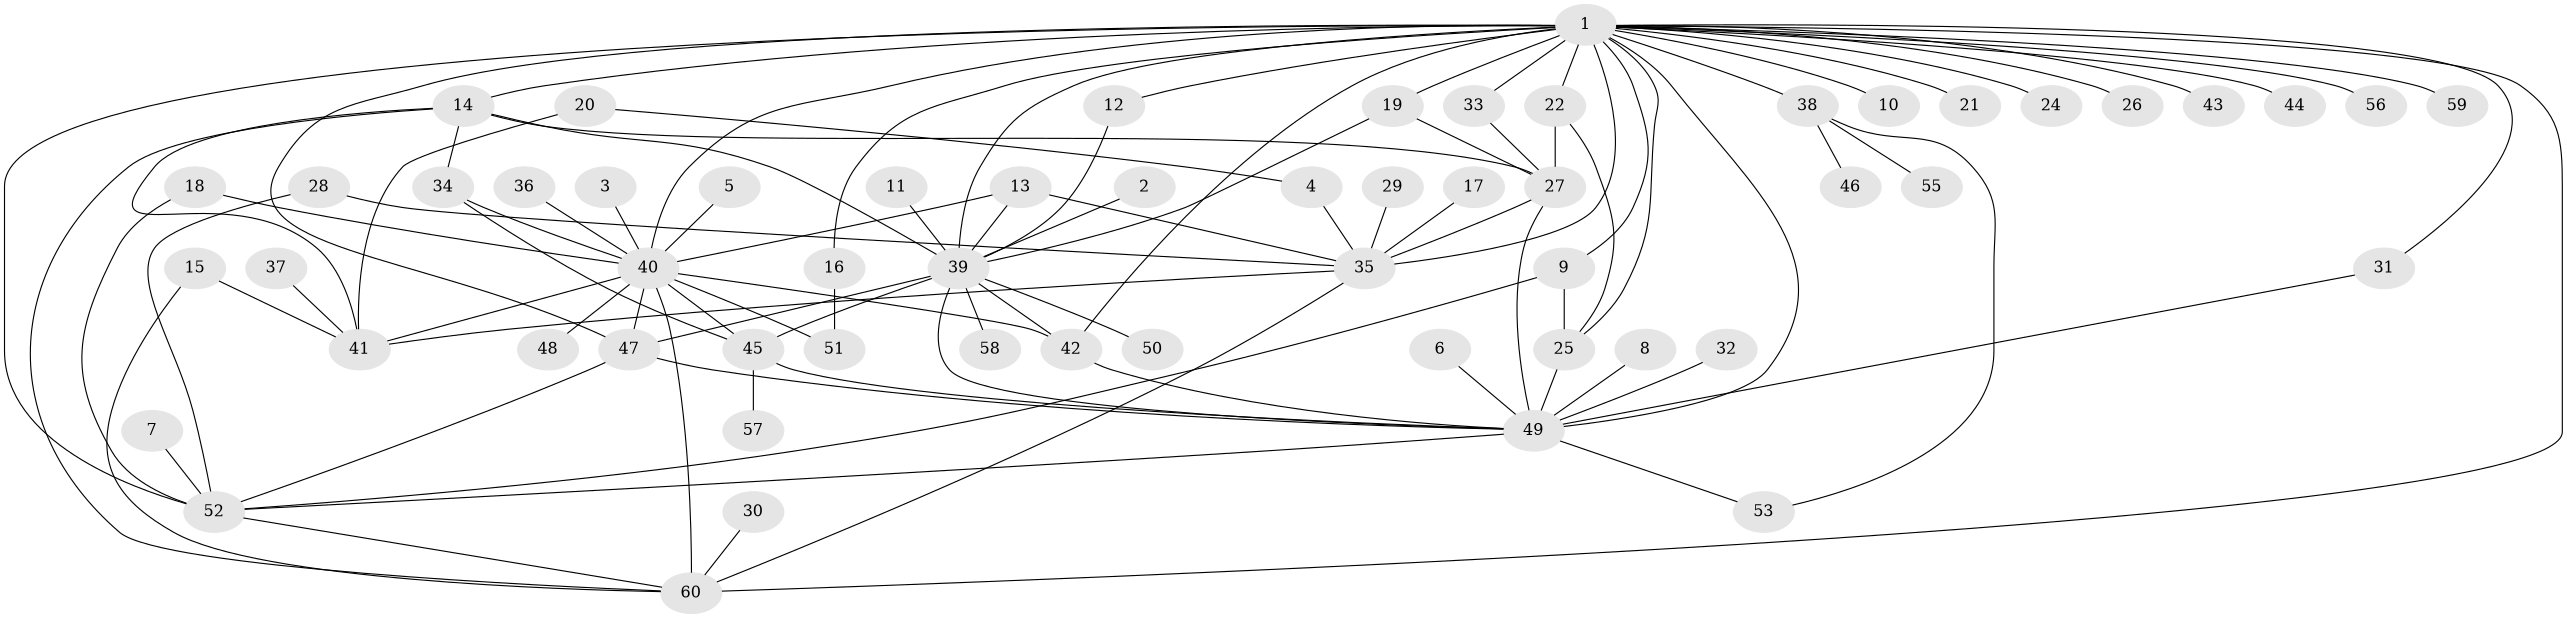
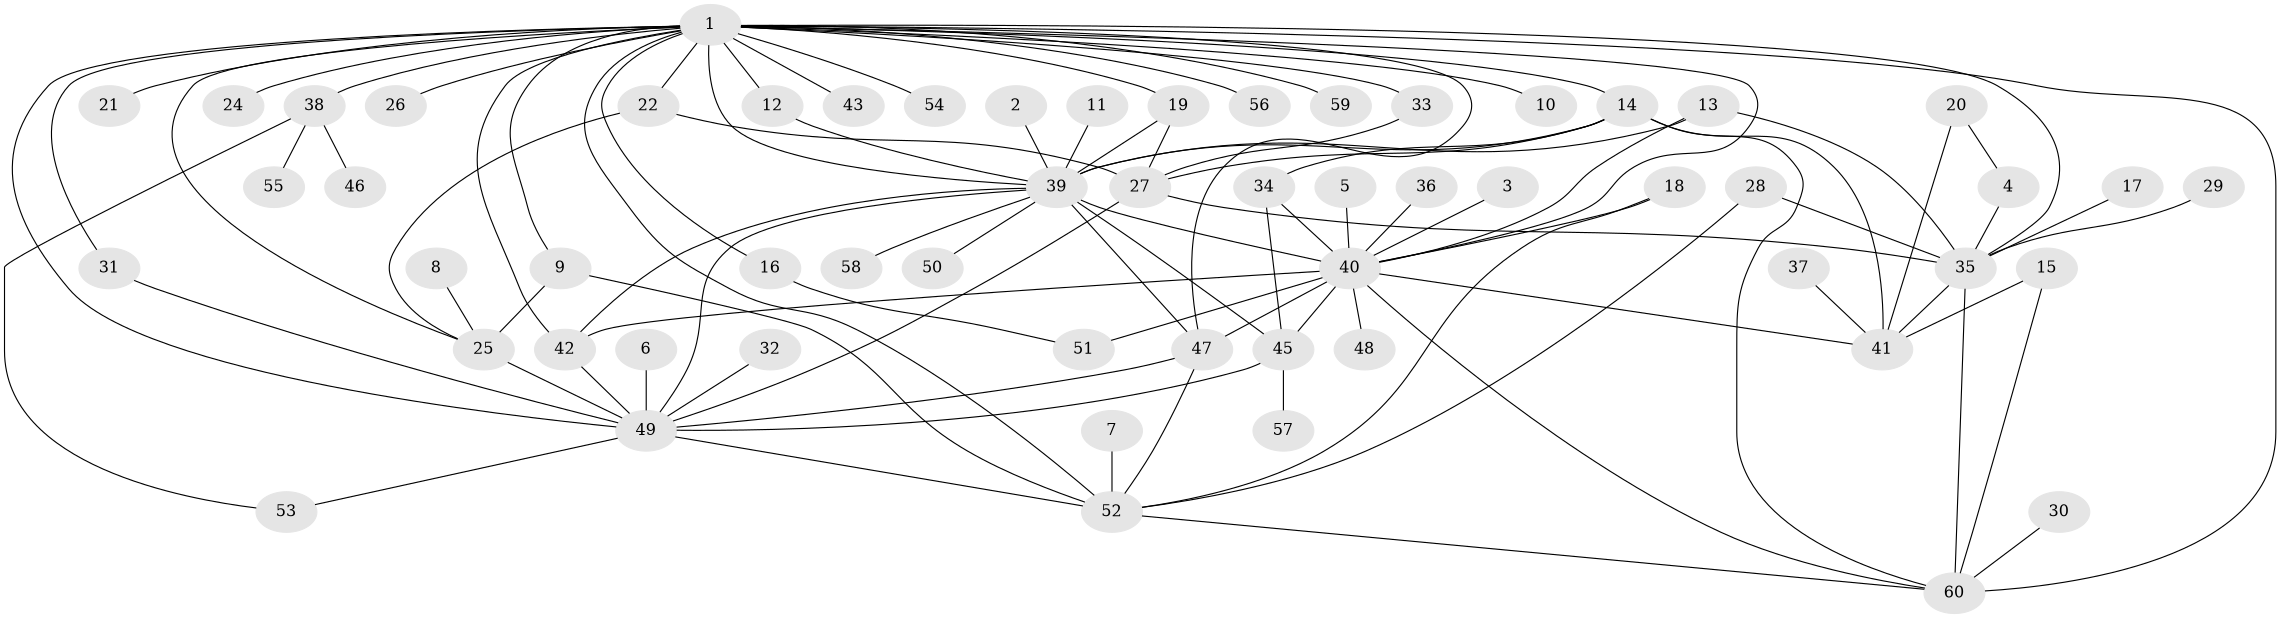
(2295, 106) -> (935, 106)
none -> (1206, 235)
(1590, 390) -> (460, 309)
